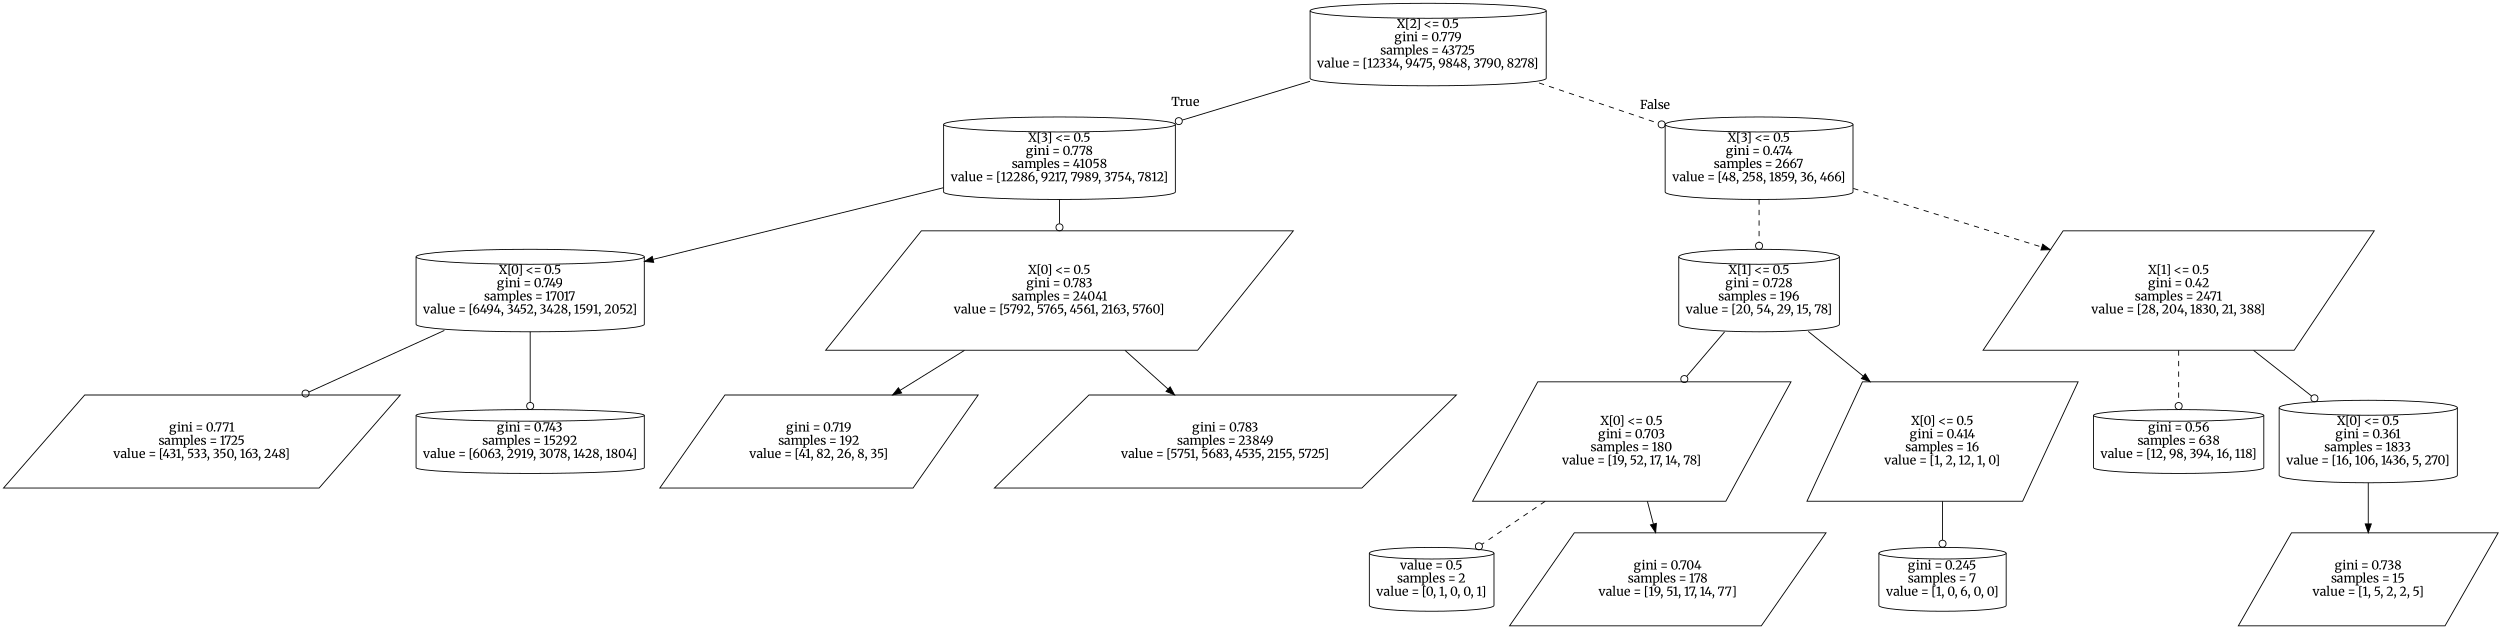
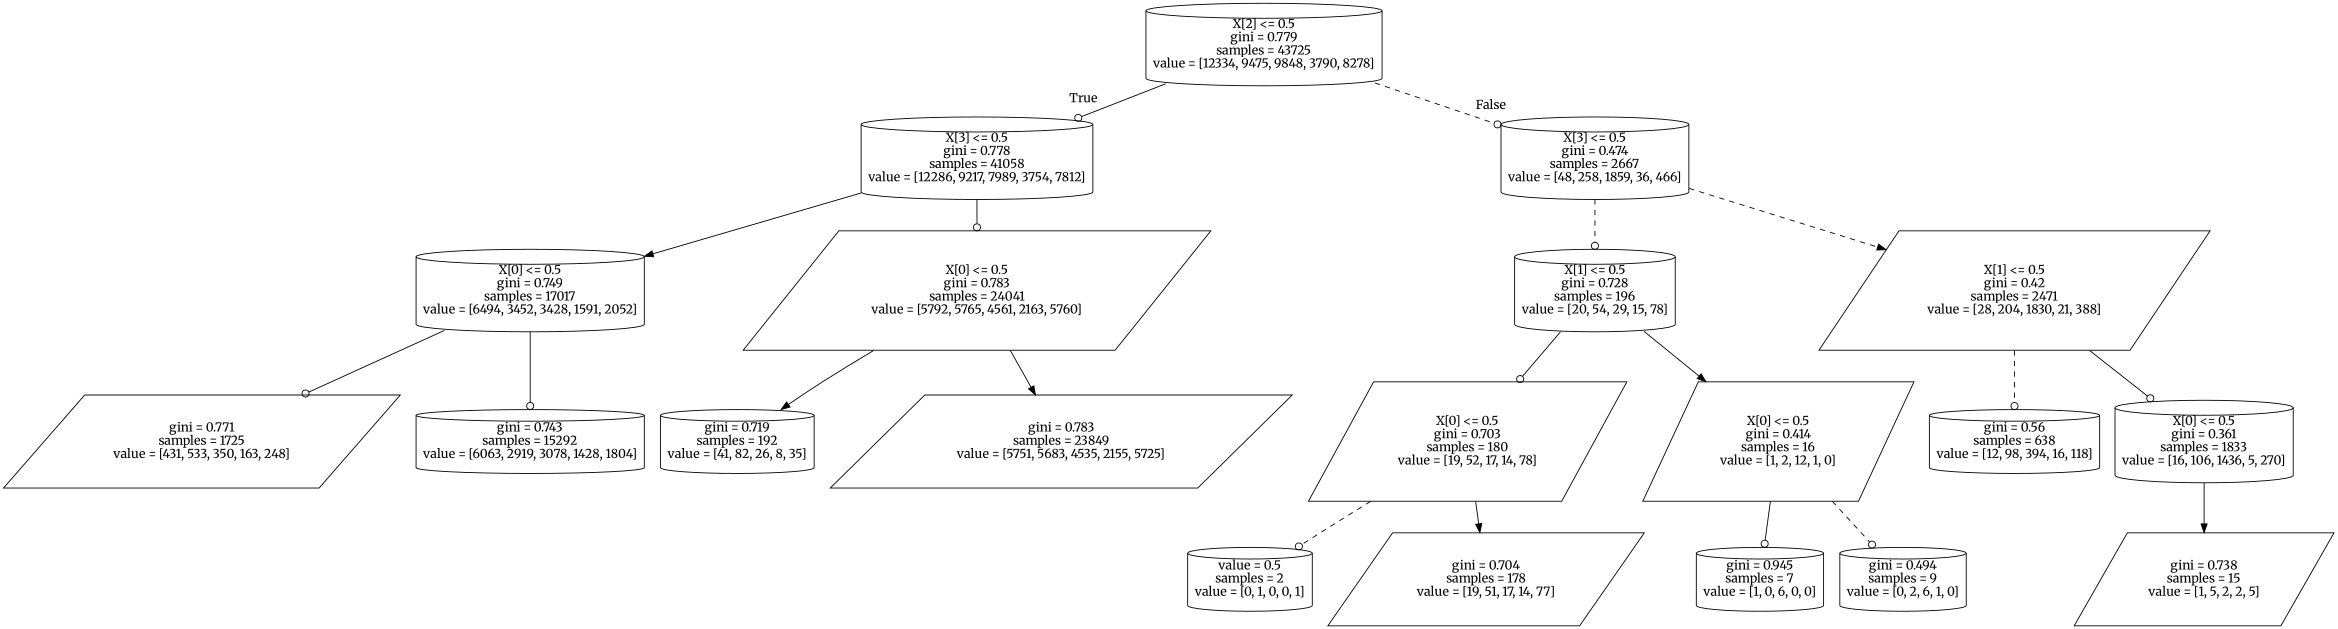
(819, 442) -> (737, 442)
none -> (1903, 579)
(1943, 579) -> (1760, 579)
